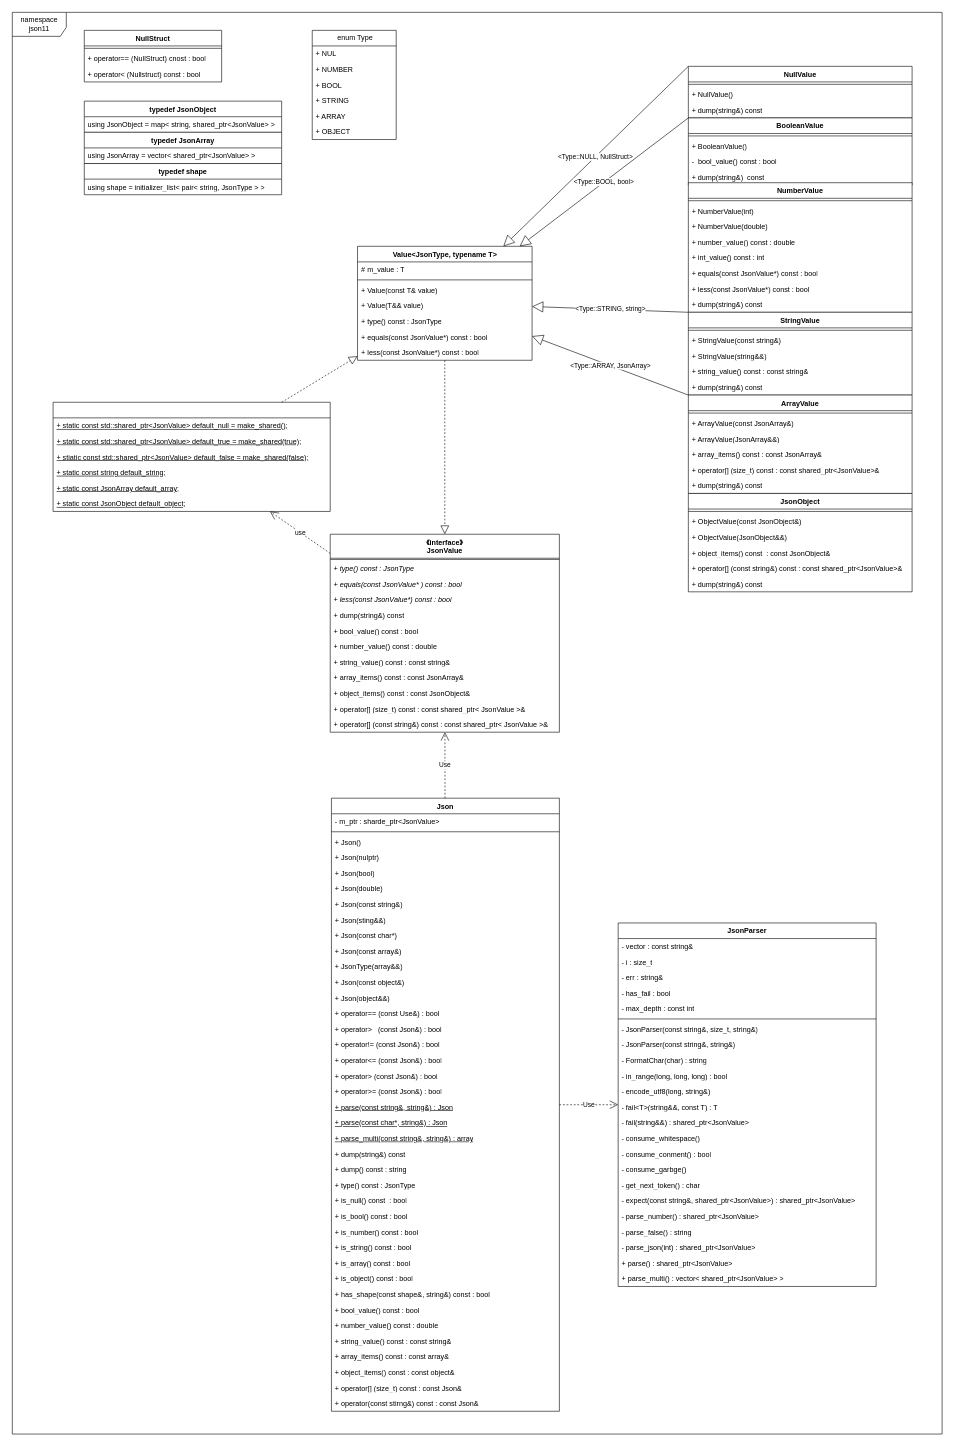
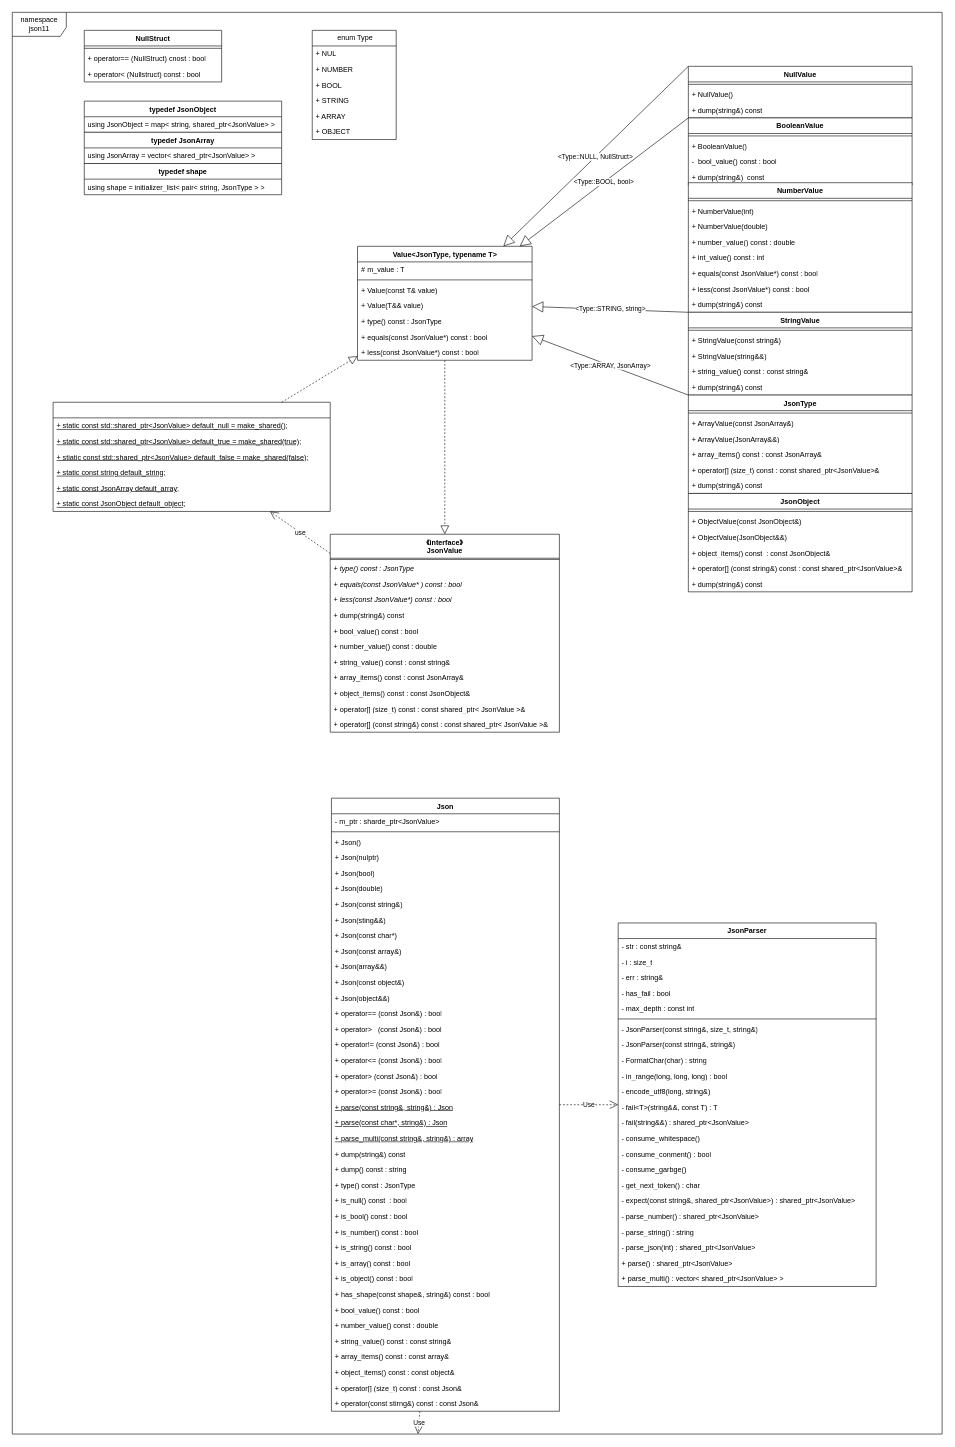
(800, 404) -> (800, 404)
(445, 751) -> (419, 1422)
(665, 947) -> (659, 947)
(372, 968) -> (364, 968)
(393, 1014) -> (395, 1014)
(665, 1233) -> (667, 1233)
